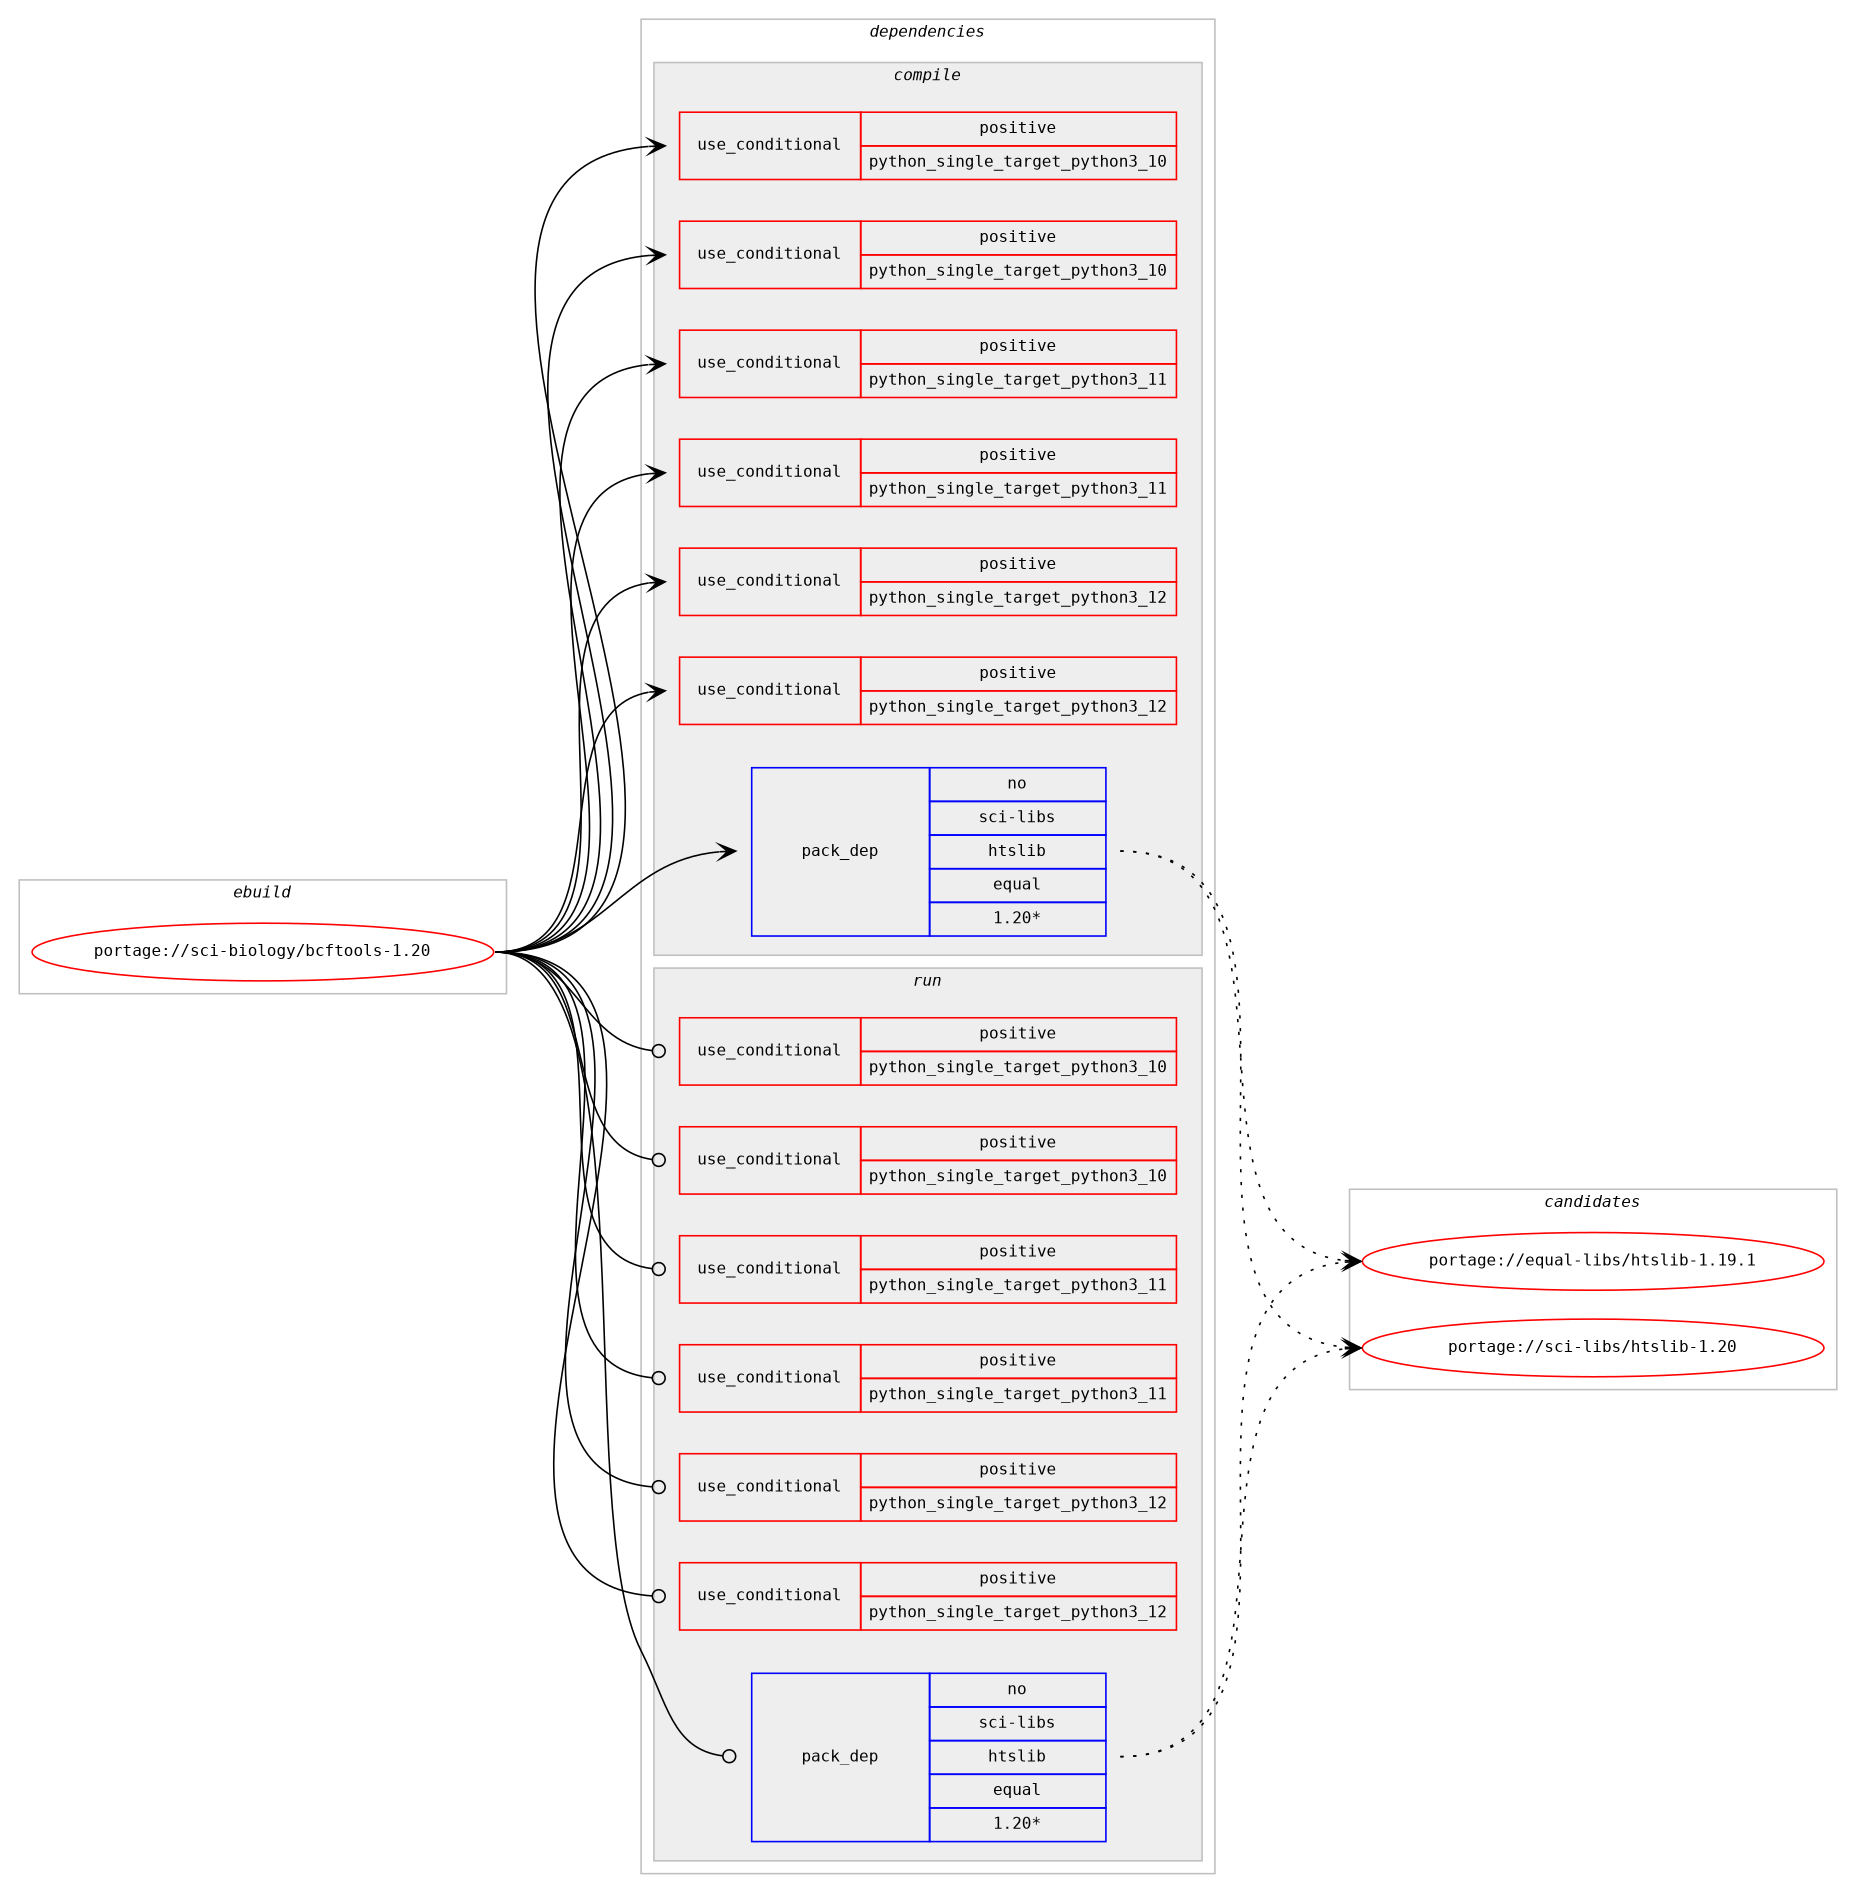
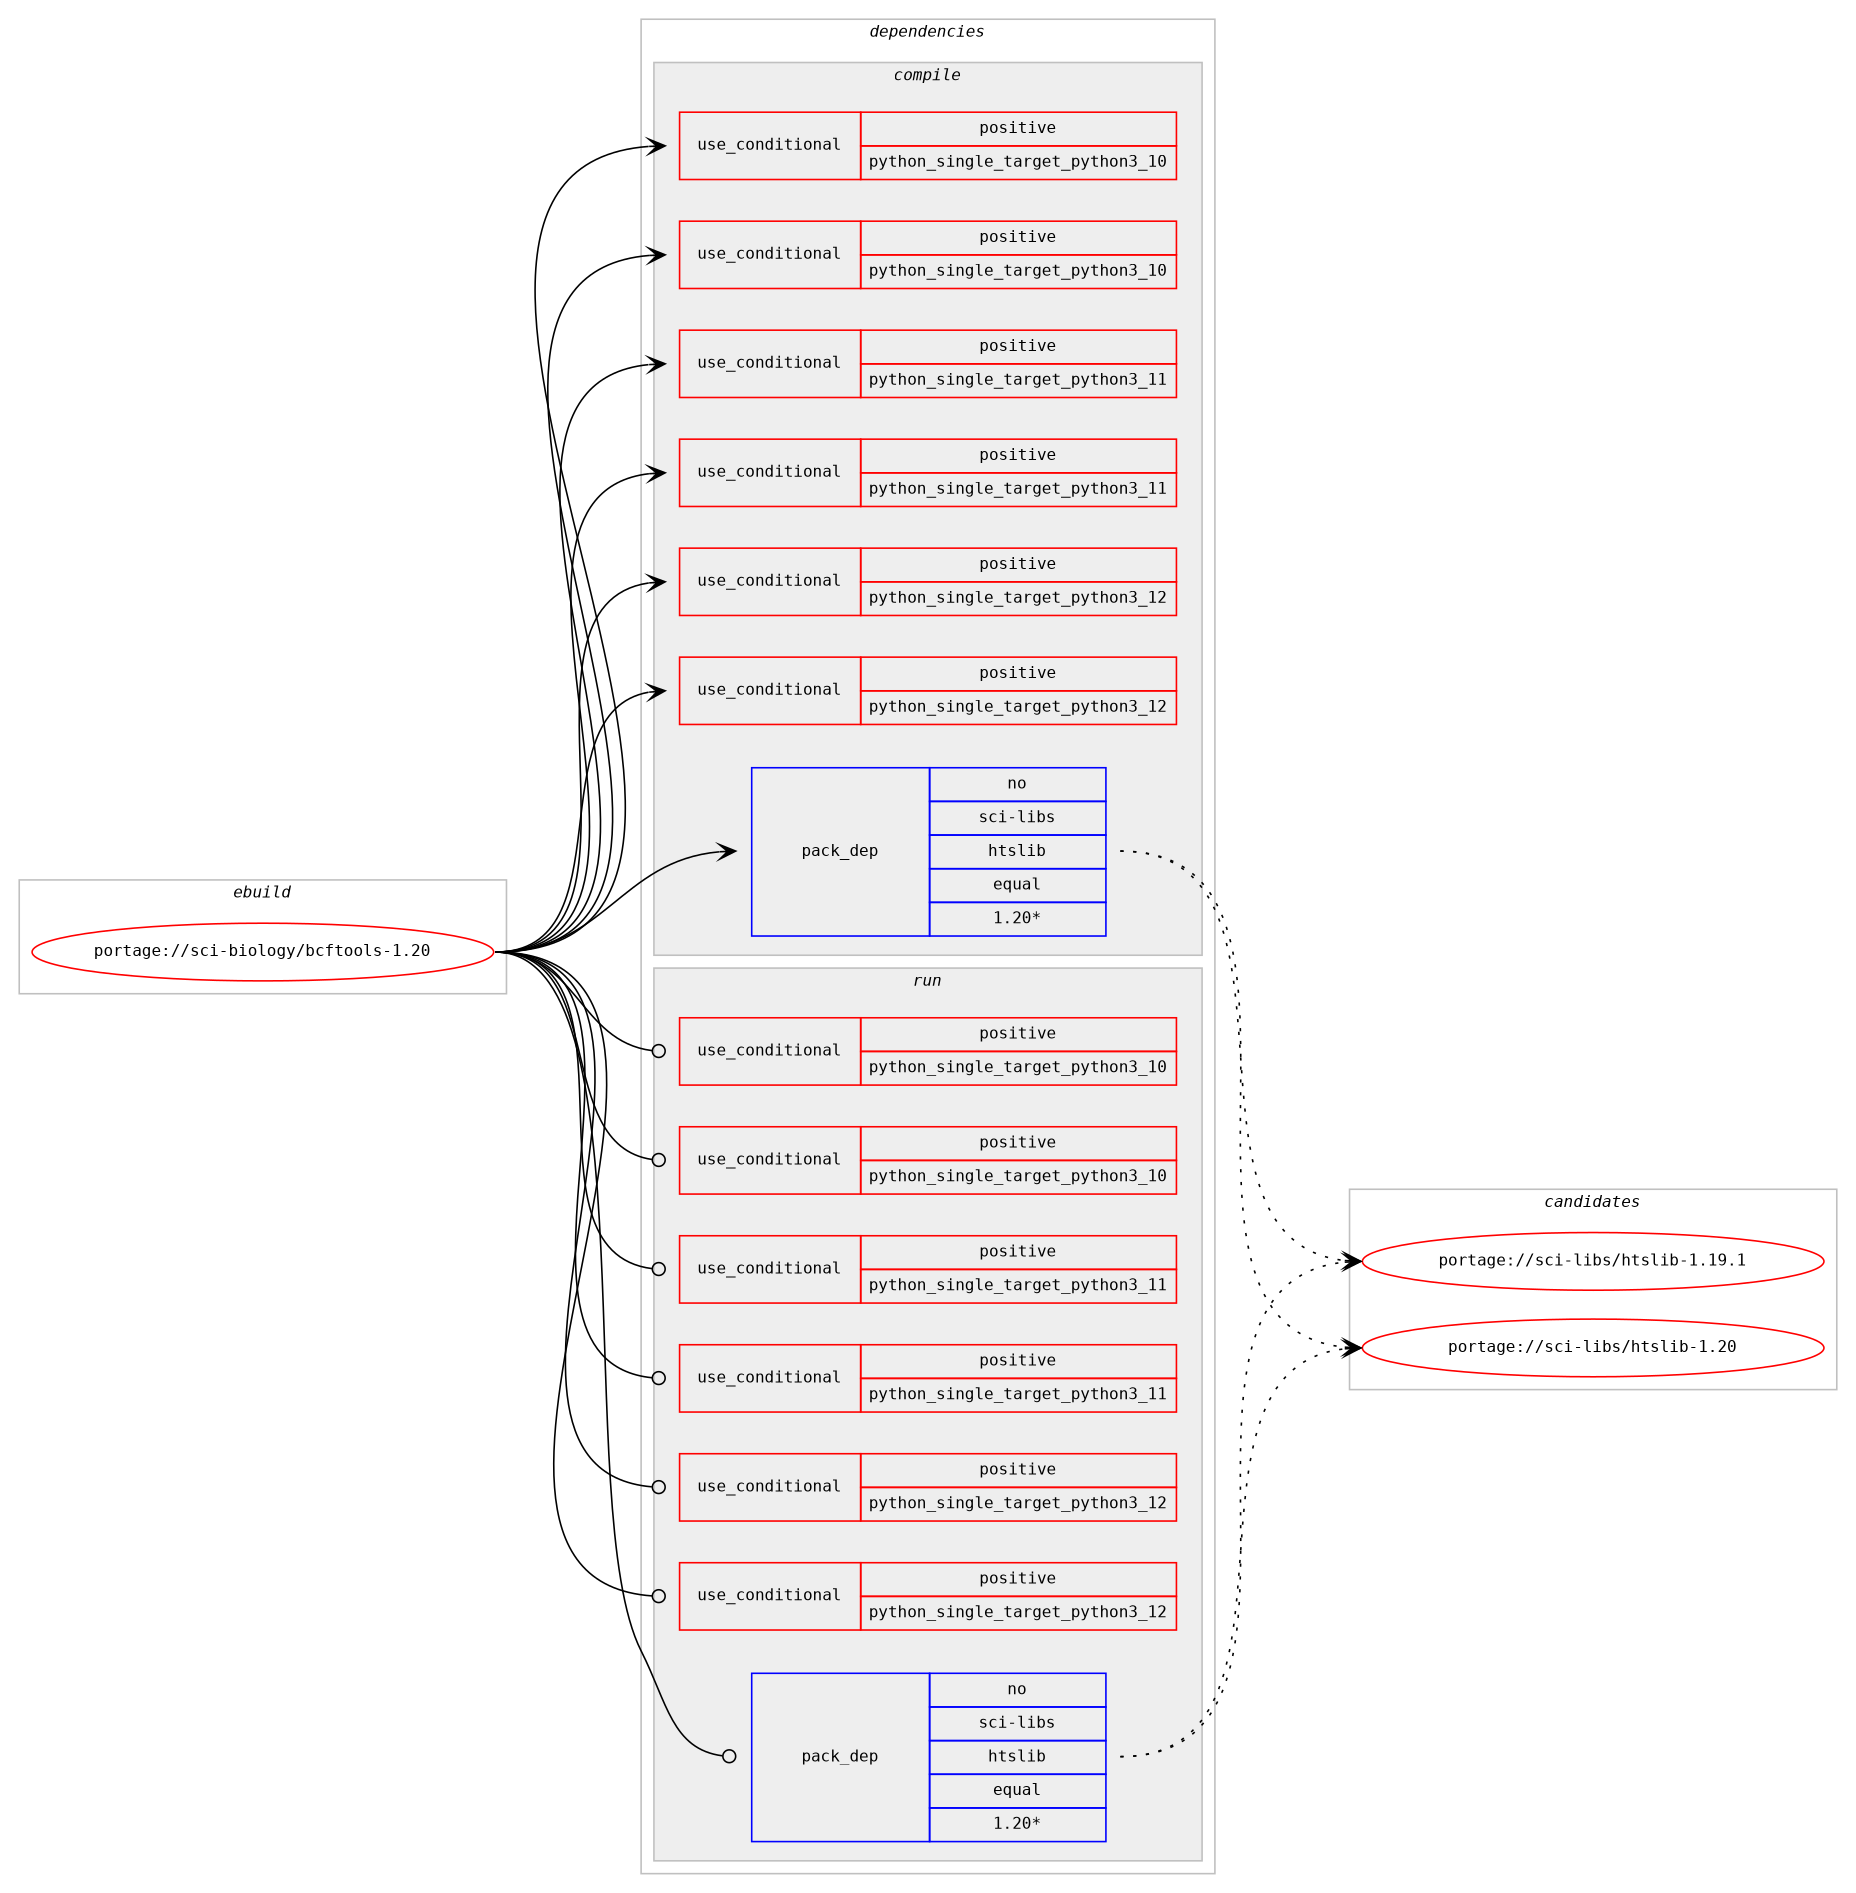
(1593, 1261) -> (1593, 1261)
